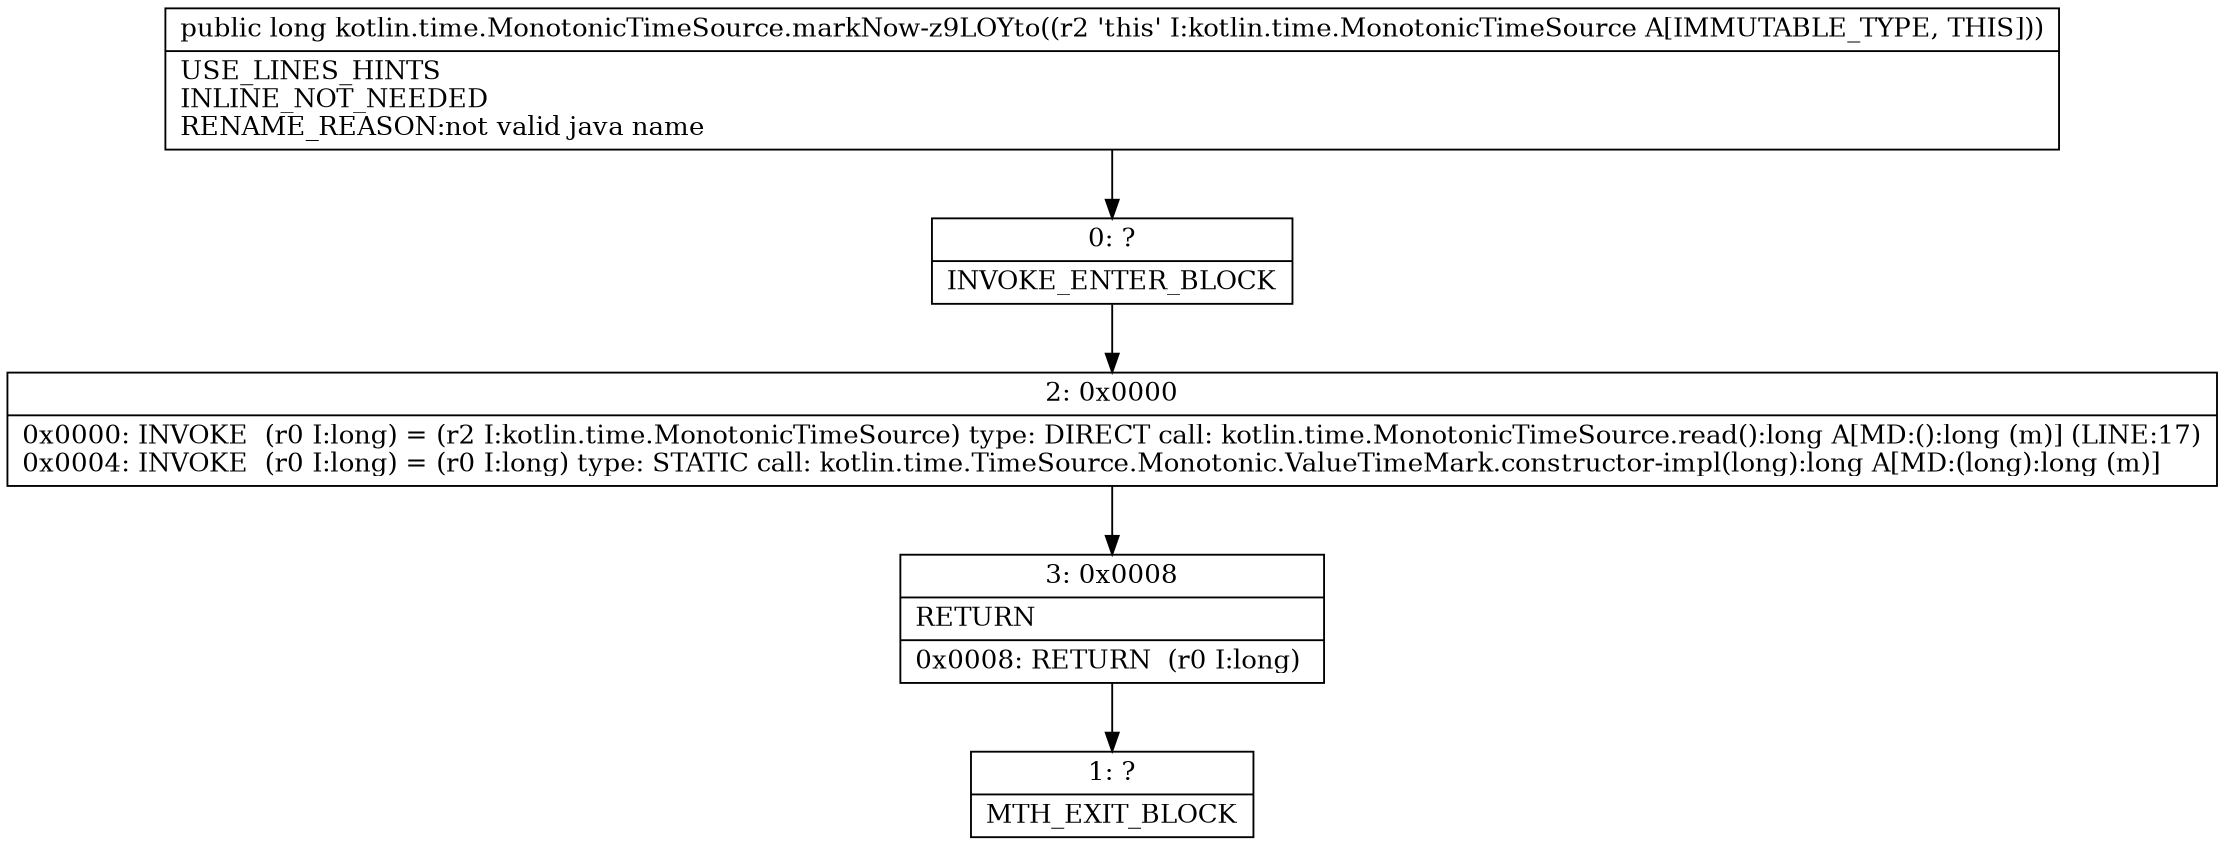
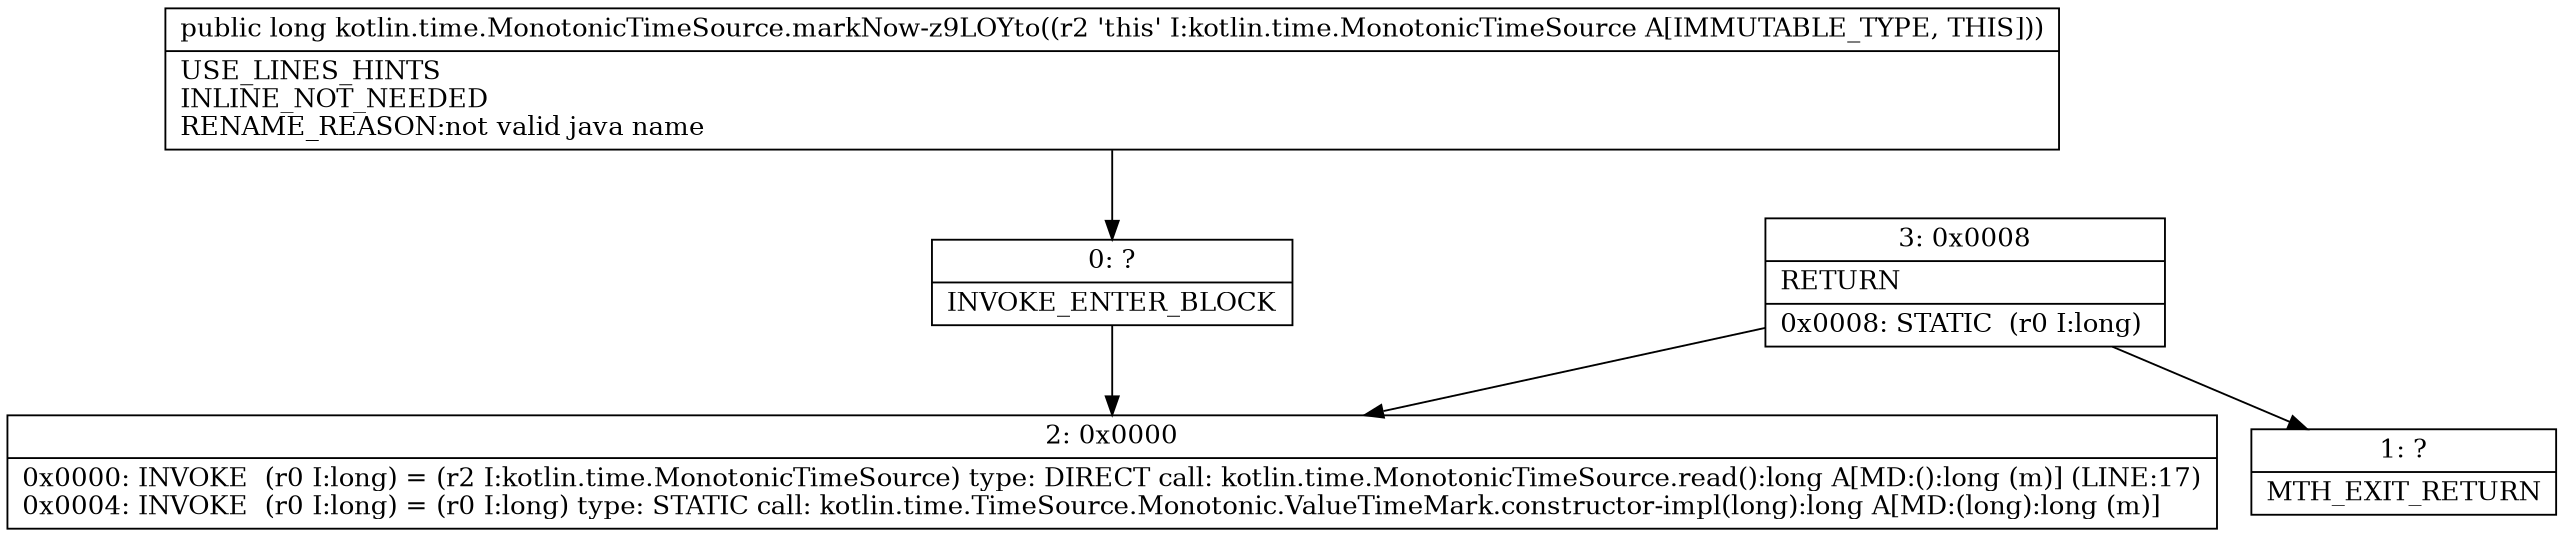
(1112, 511) -> (1574, 369)
(1112, 661) -> (1965, 324)
(1112, 815) -> (2404, 492)
